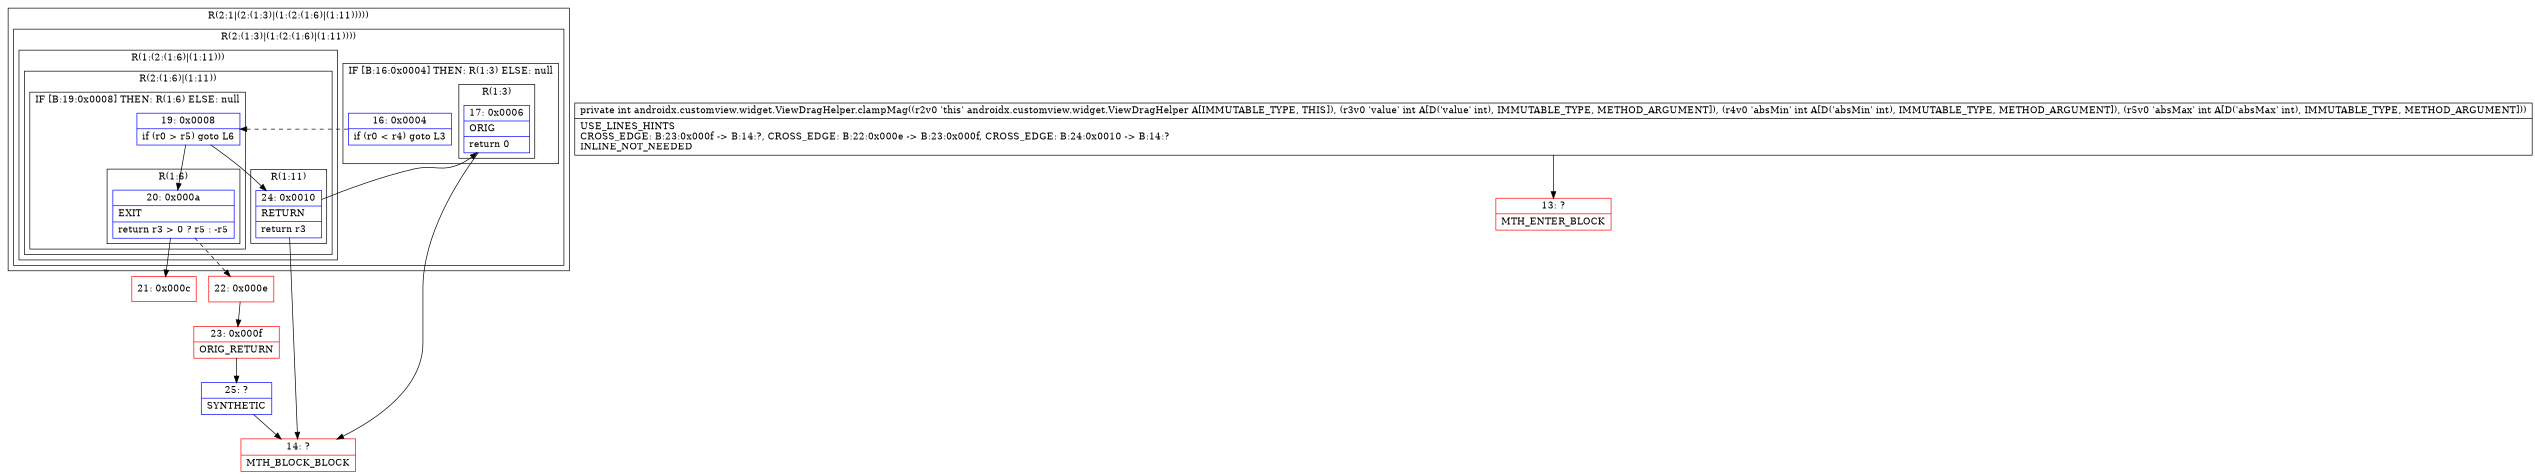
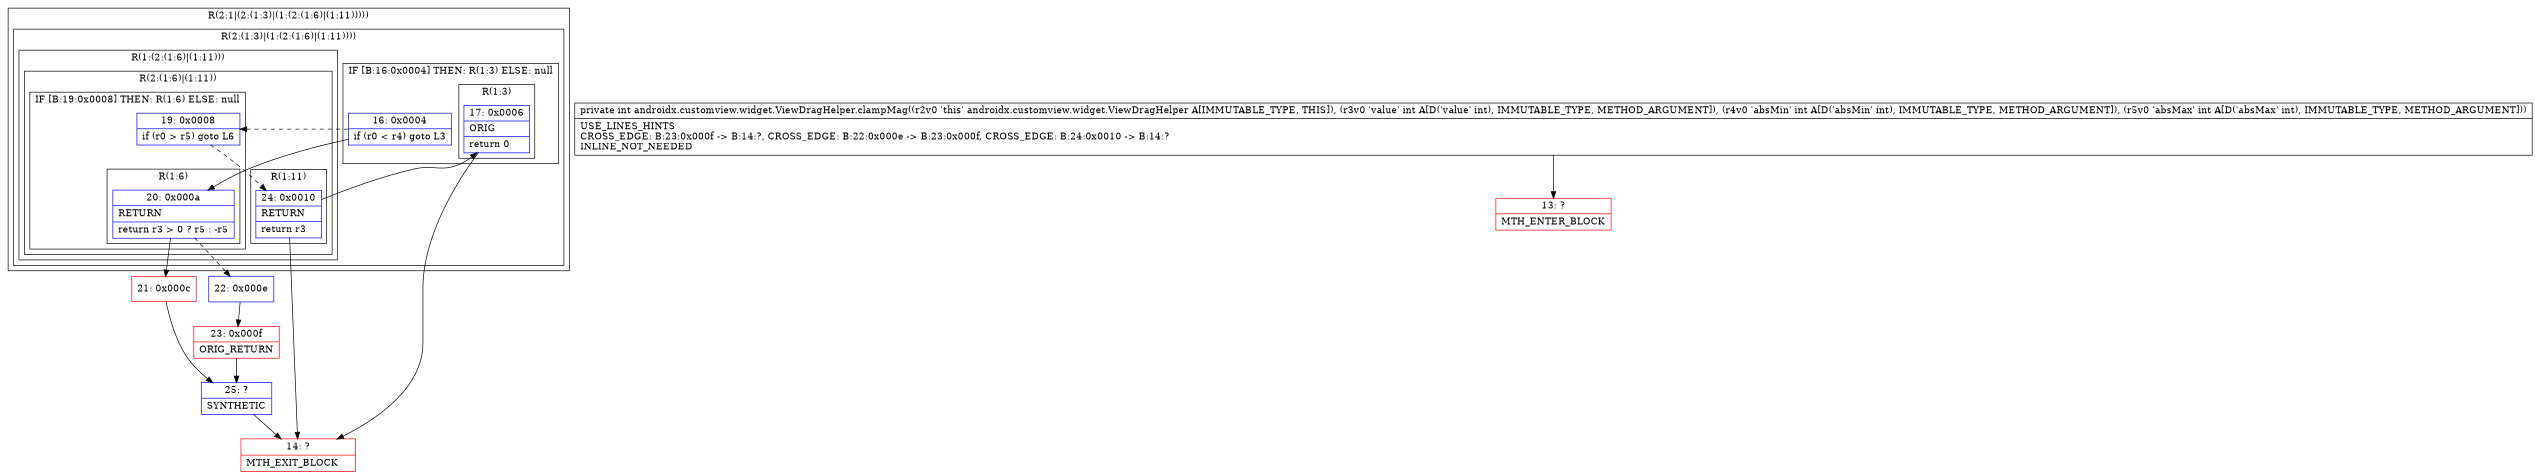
(182, 164) -> (279, 158)
(237, 164) -> (237, 164)
(130, 213) -> (140, 213)
(241, 289) -> (241, 289)
none -> (180, 344)
(298, 463) -> (292, 463)
